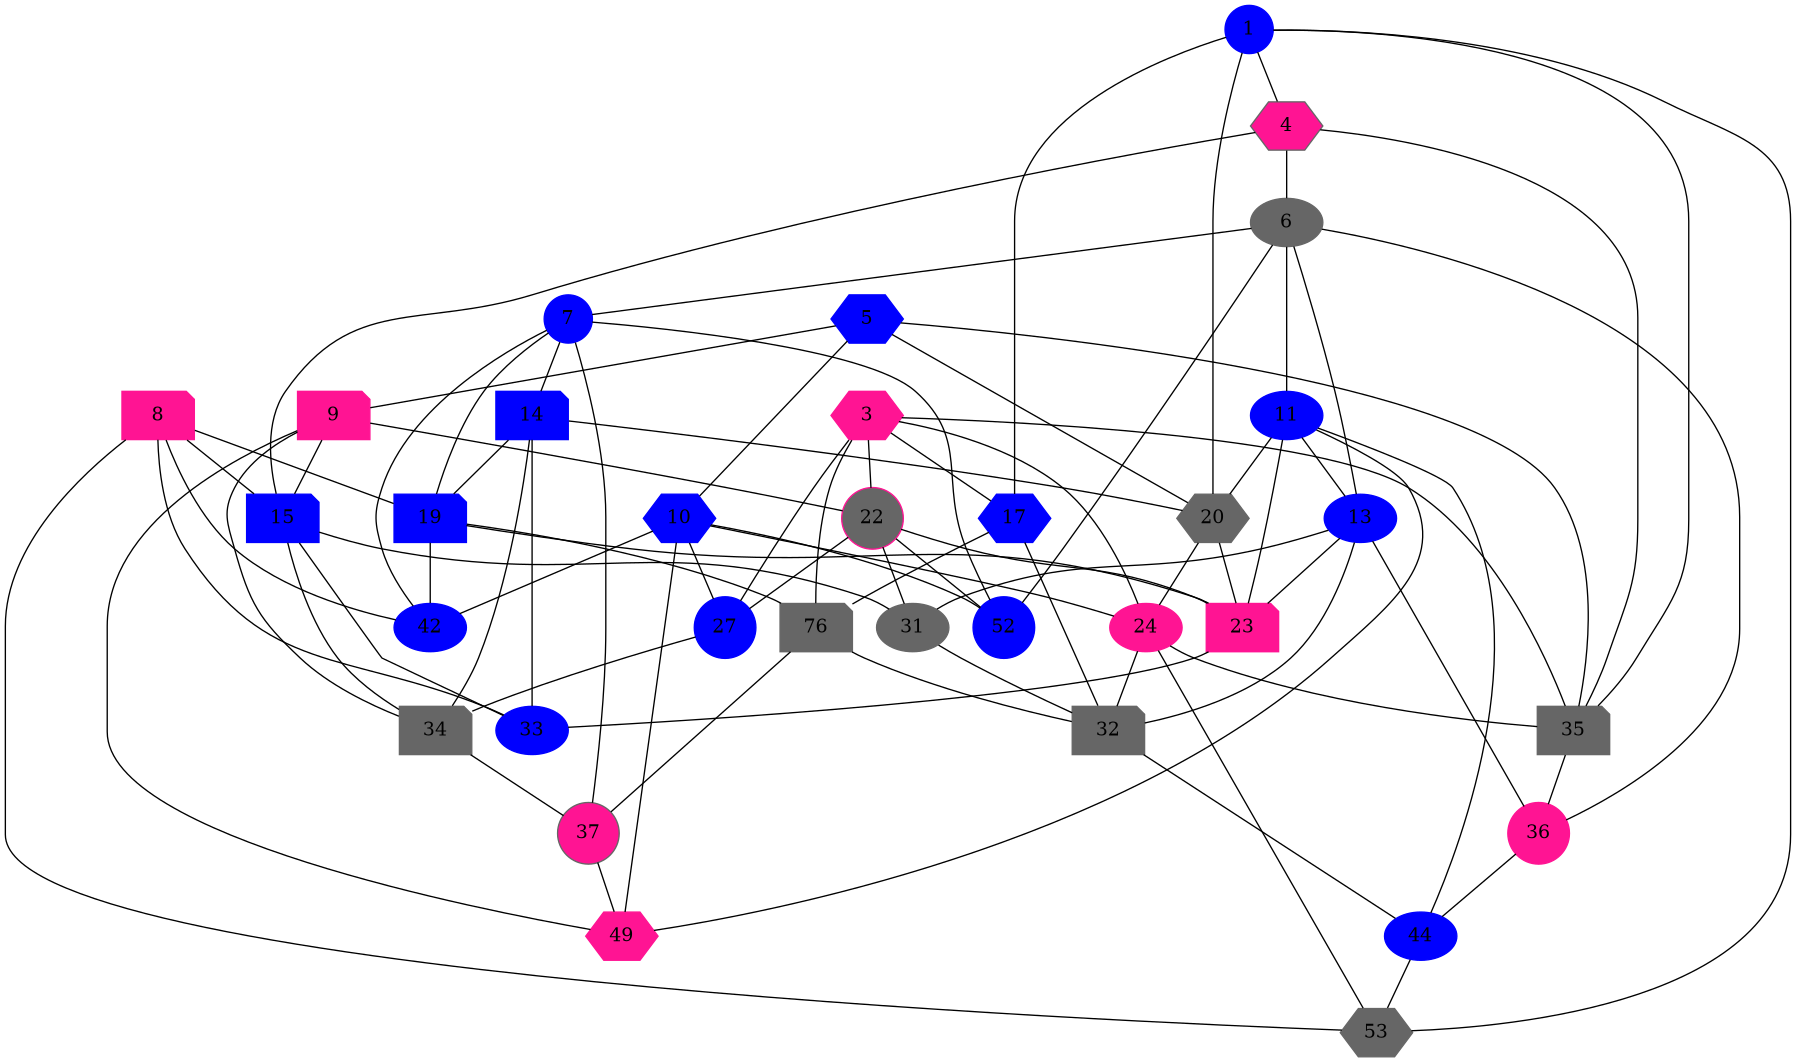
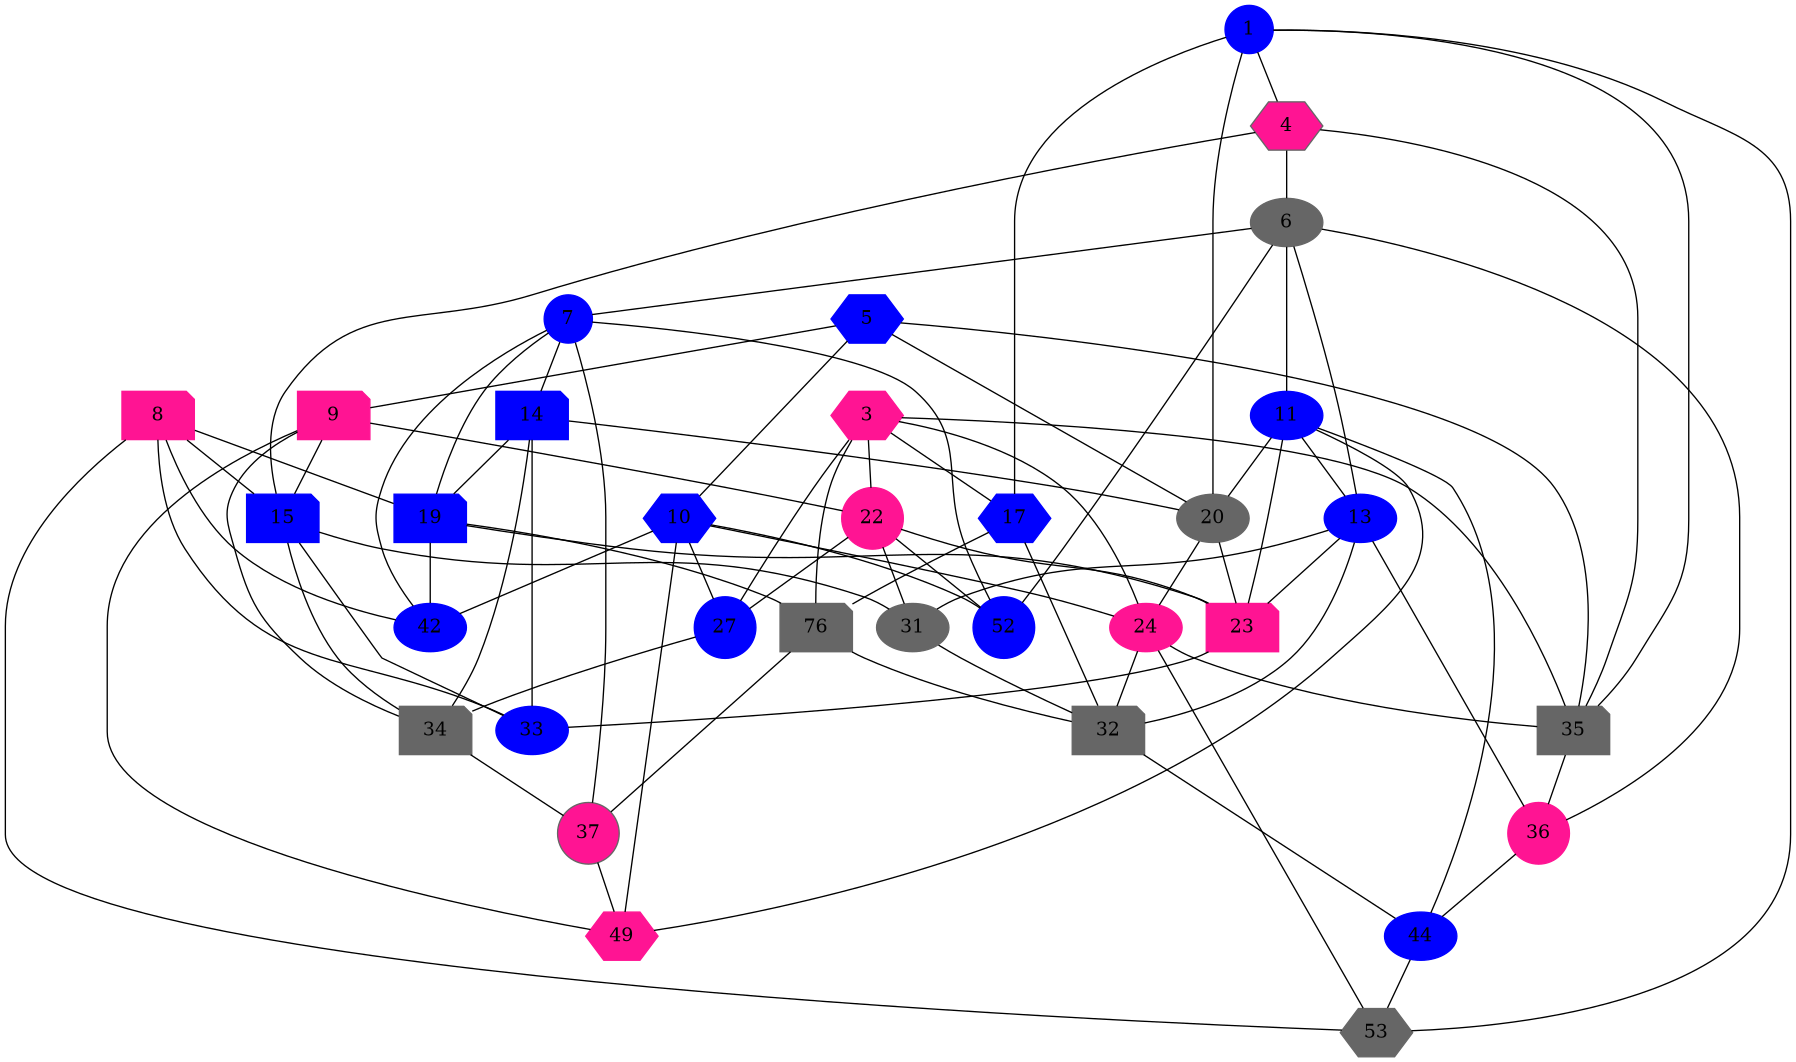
(873, 518) -> (873, 518)
(1213, 518) -> (1213, 518)
